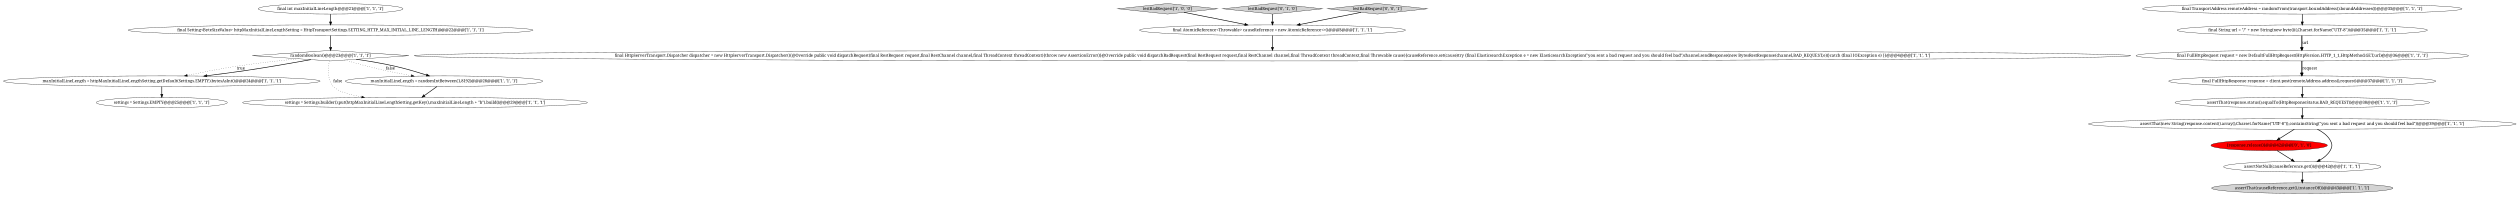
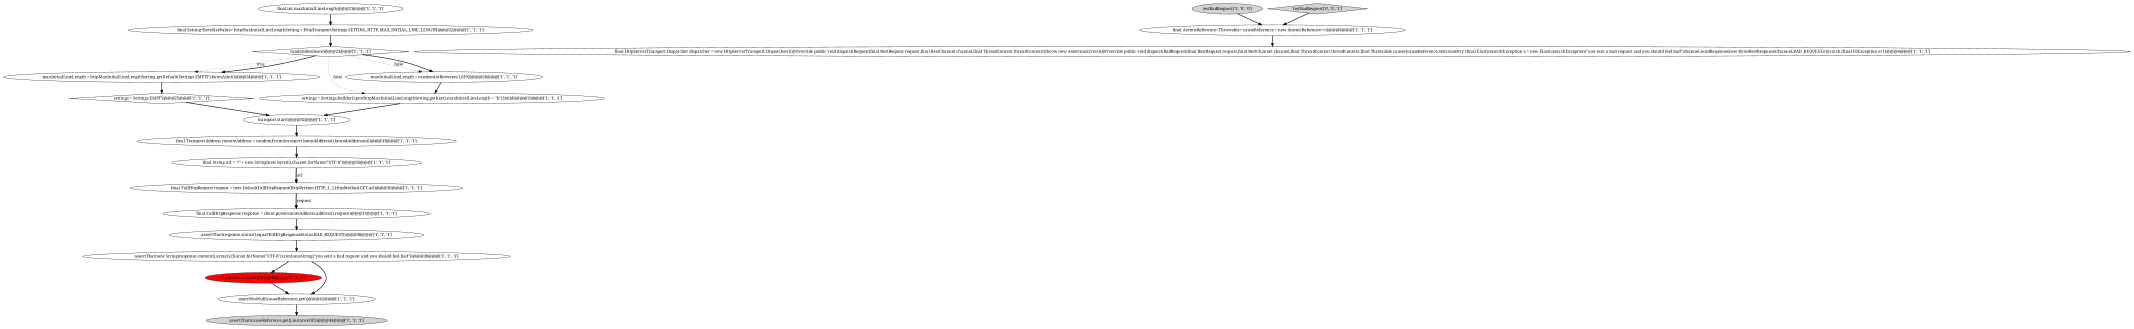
(1168, 9) -> (1227, 9)
(1272, 9) -> none
(162, 103) -> (162, 98)
none -> (297, 120)
